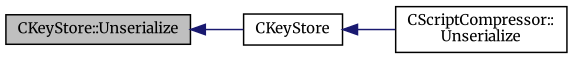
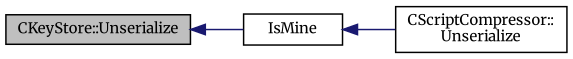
(293, 30) -> (293, 30)
